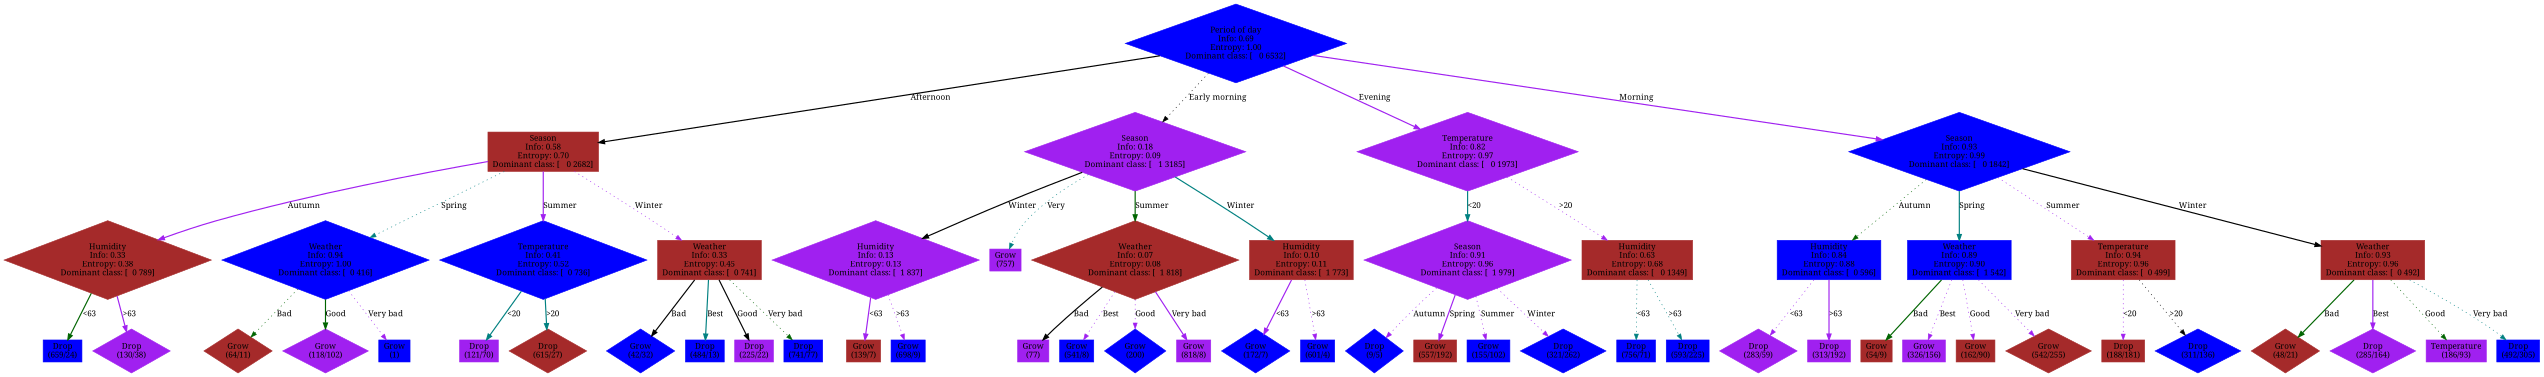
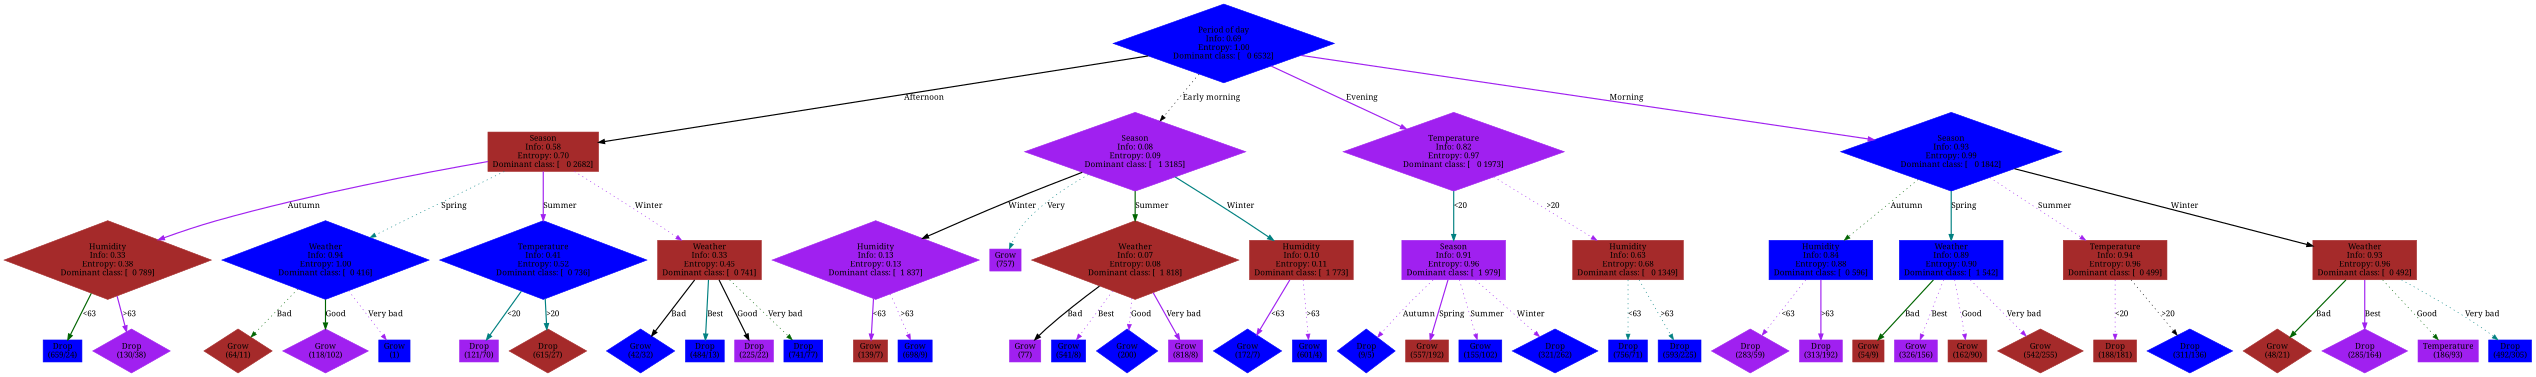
(1135, 152) -> (1135, 152)
(1468, 260) -> (1454, 260)
